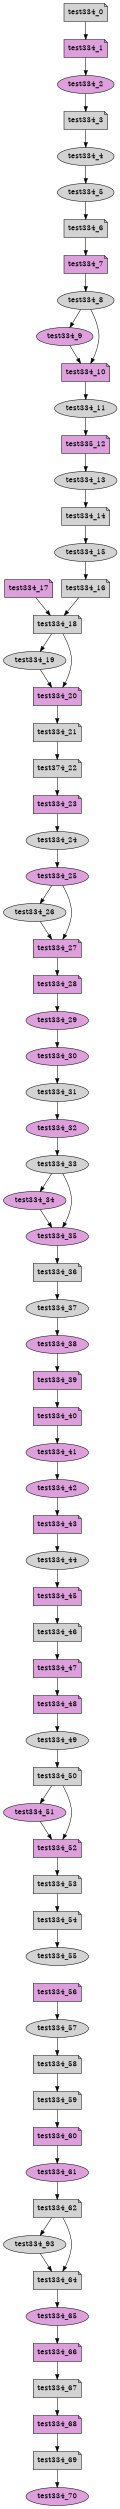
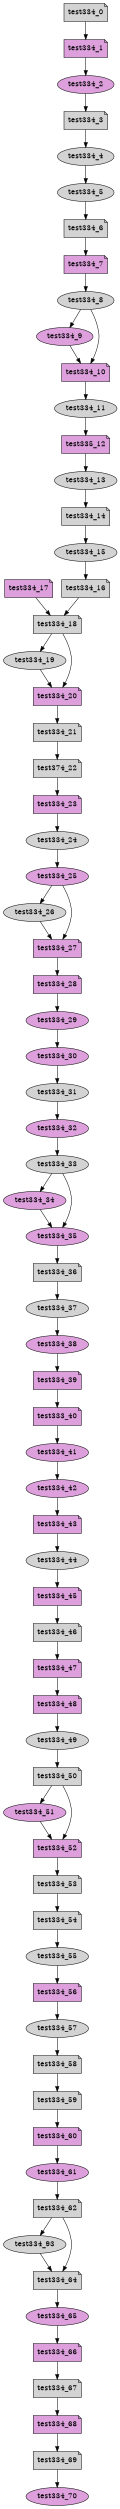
(57, 1416) -> (57, 1416)
none -> (57, 1972)
